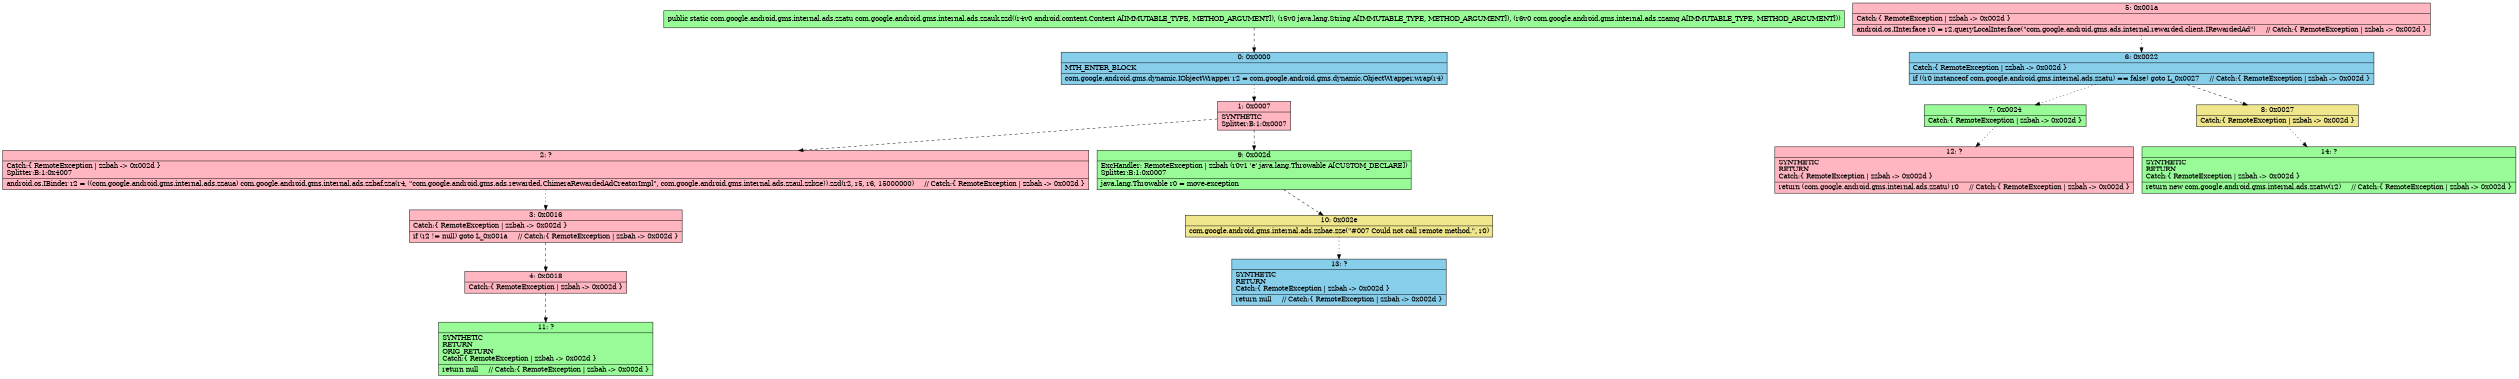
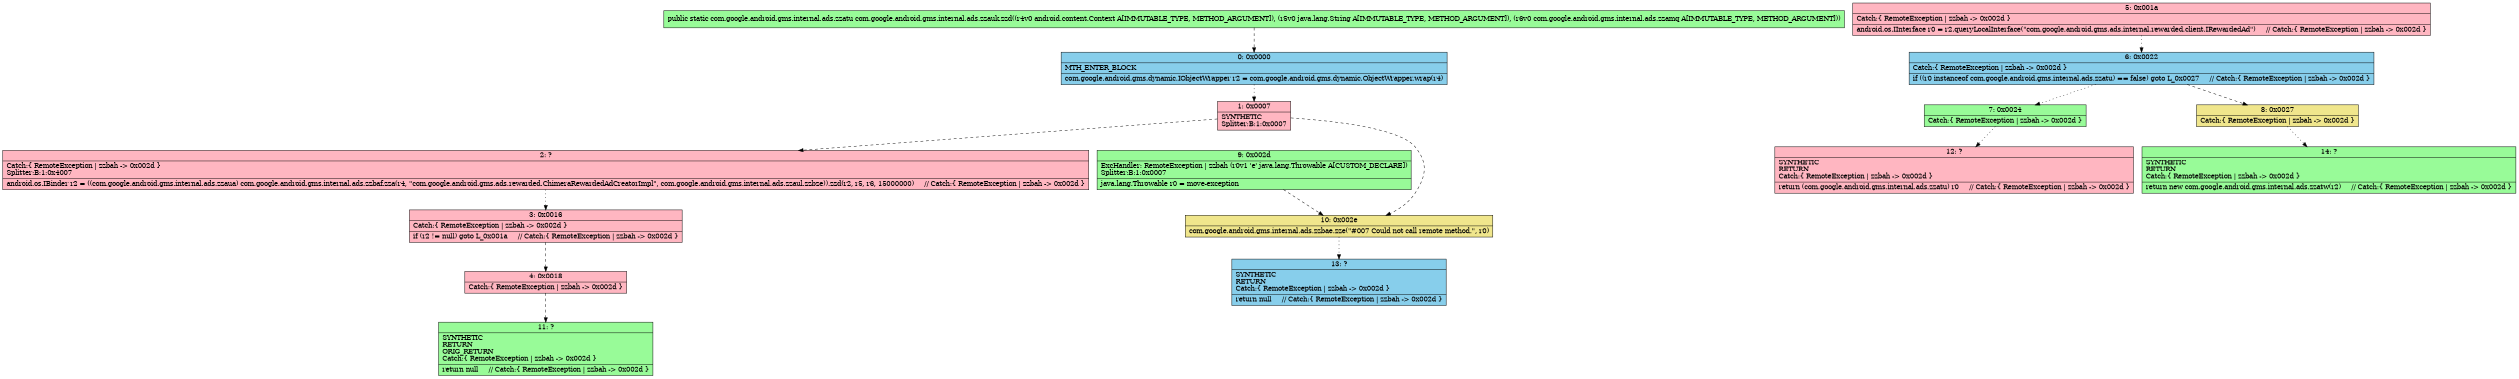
(1254, 138) -> (1395, 135)
